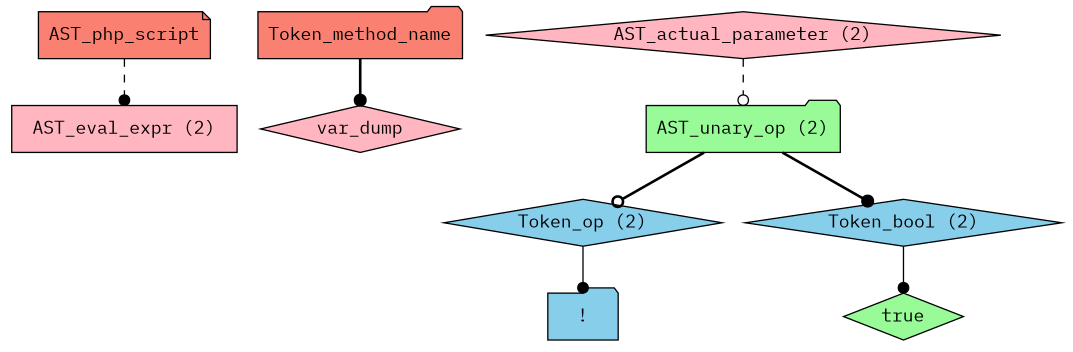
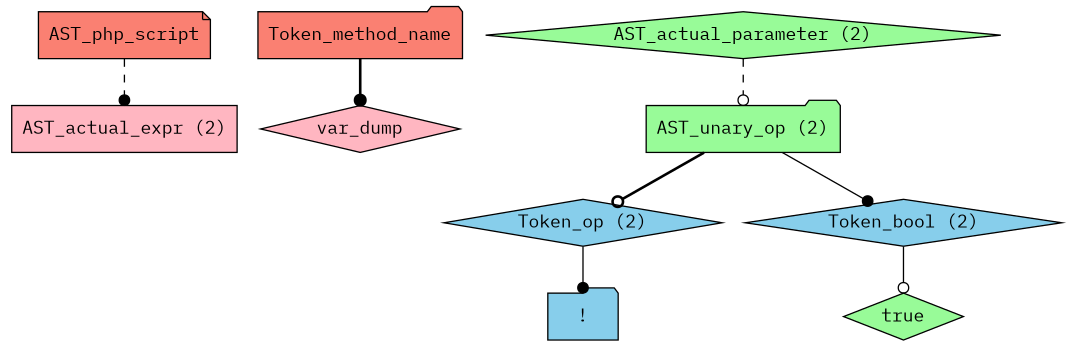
(743, 35) -> (743, 35)
(124, 129) -> (124, 129)
(823, 176) -> (823, 176)
(903, 265) -> (903, 265)
